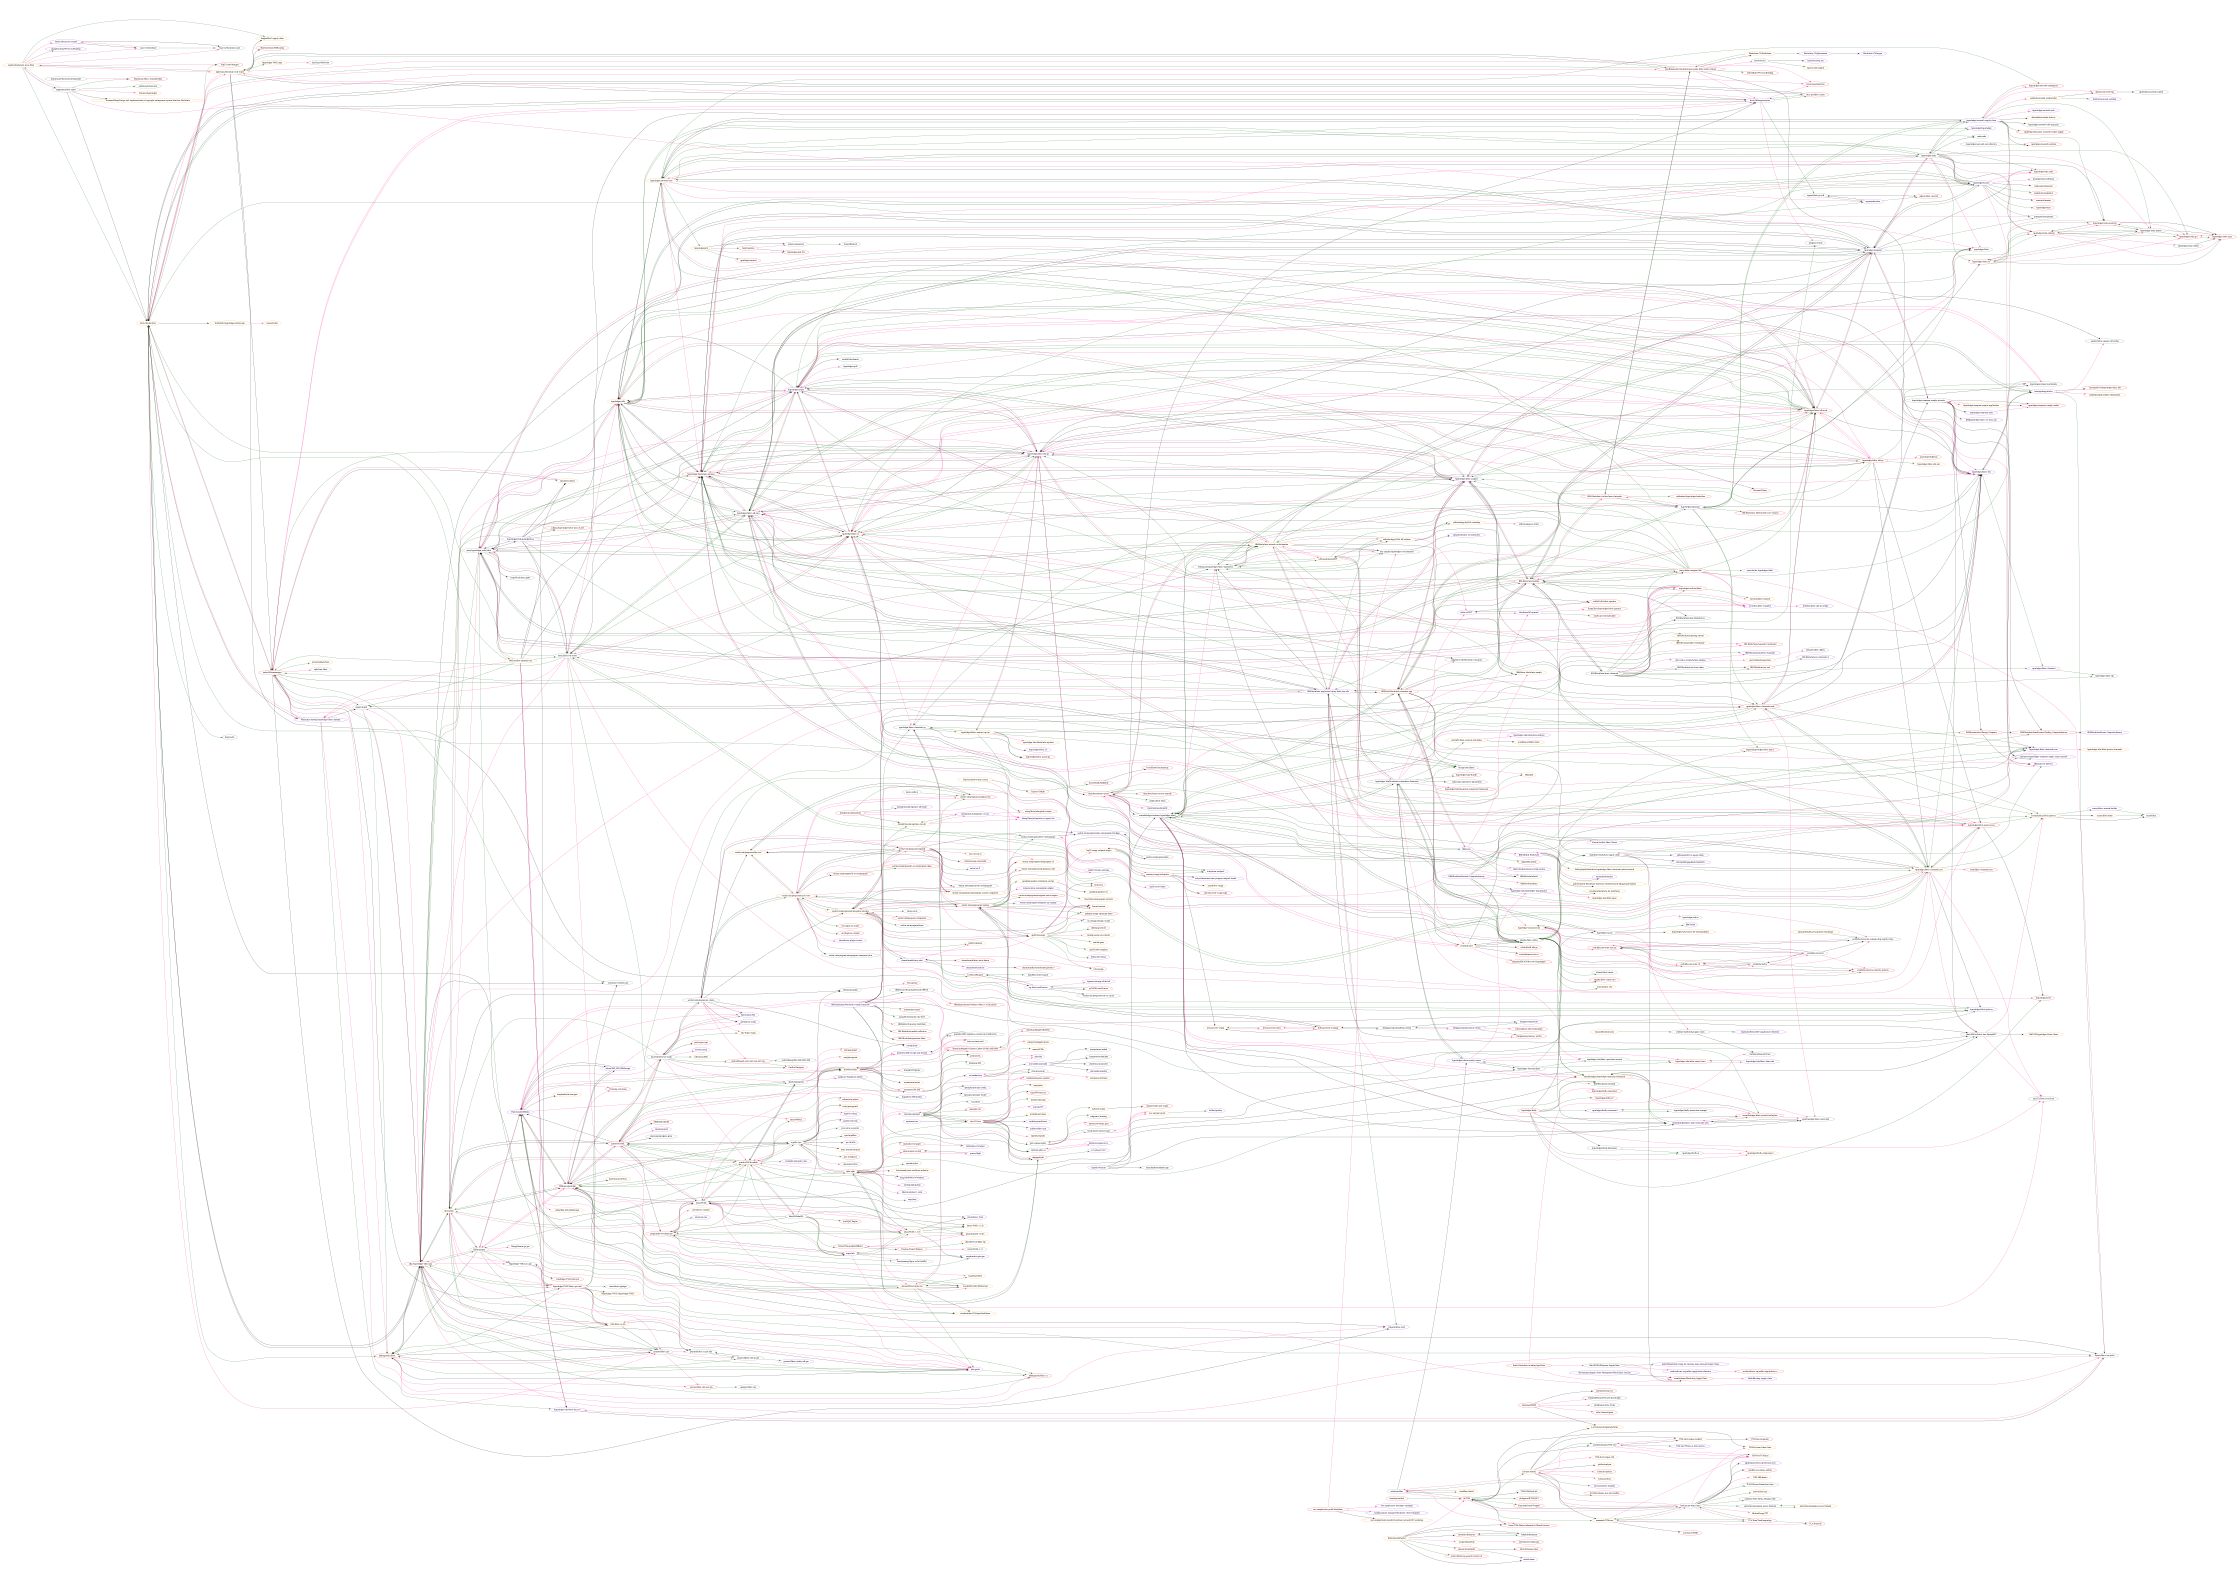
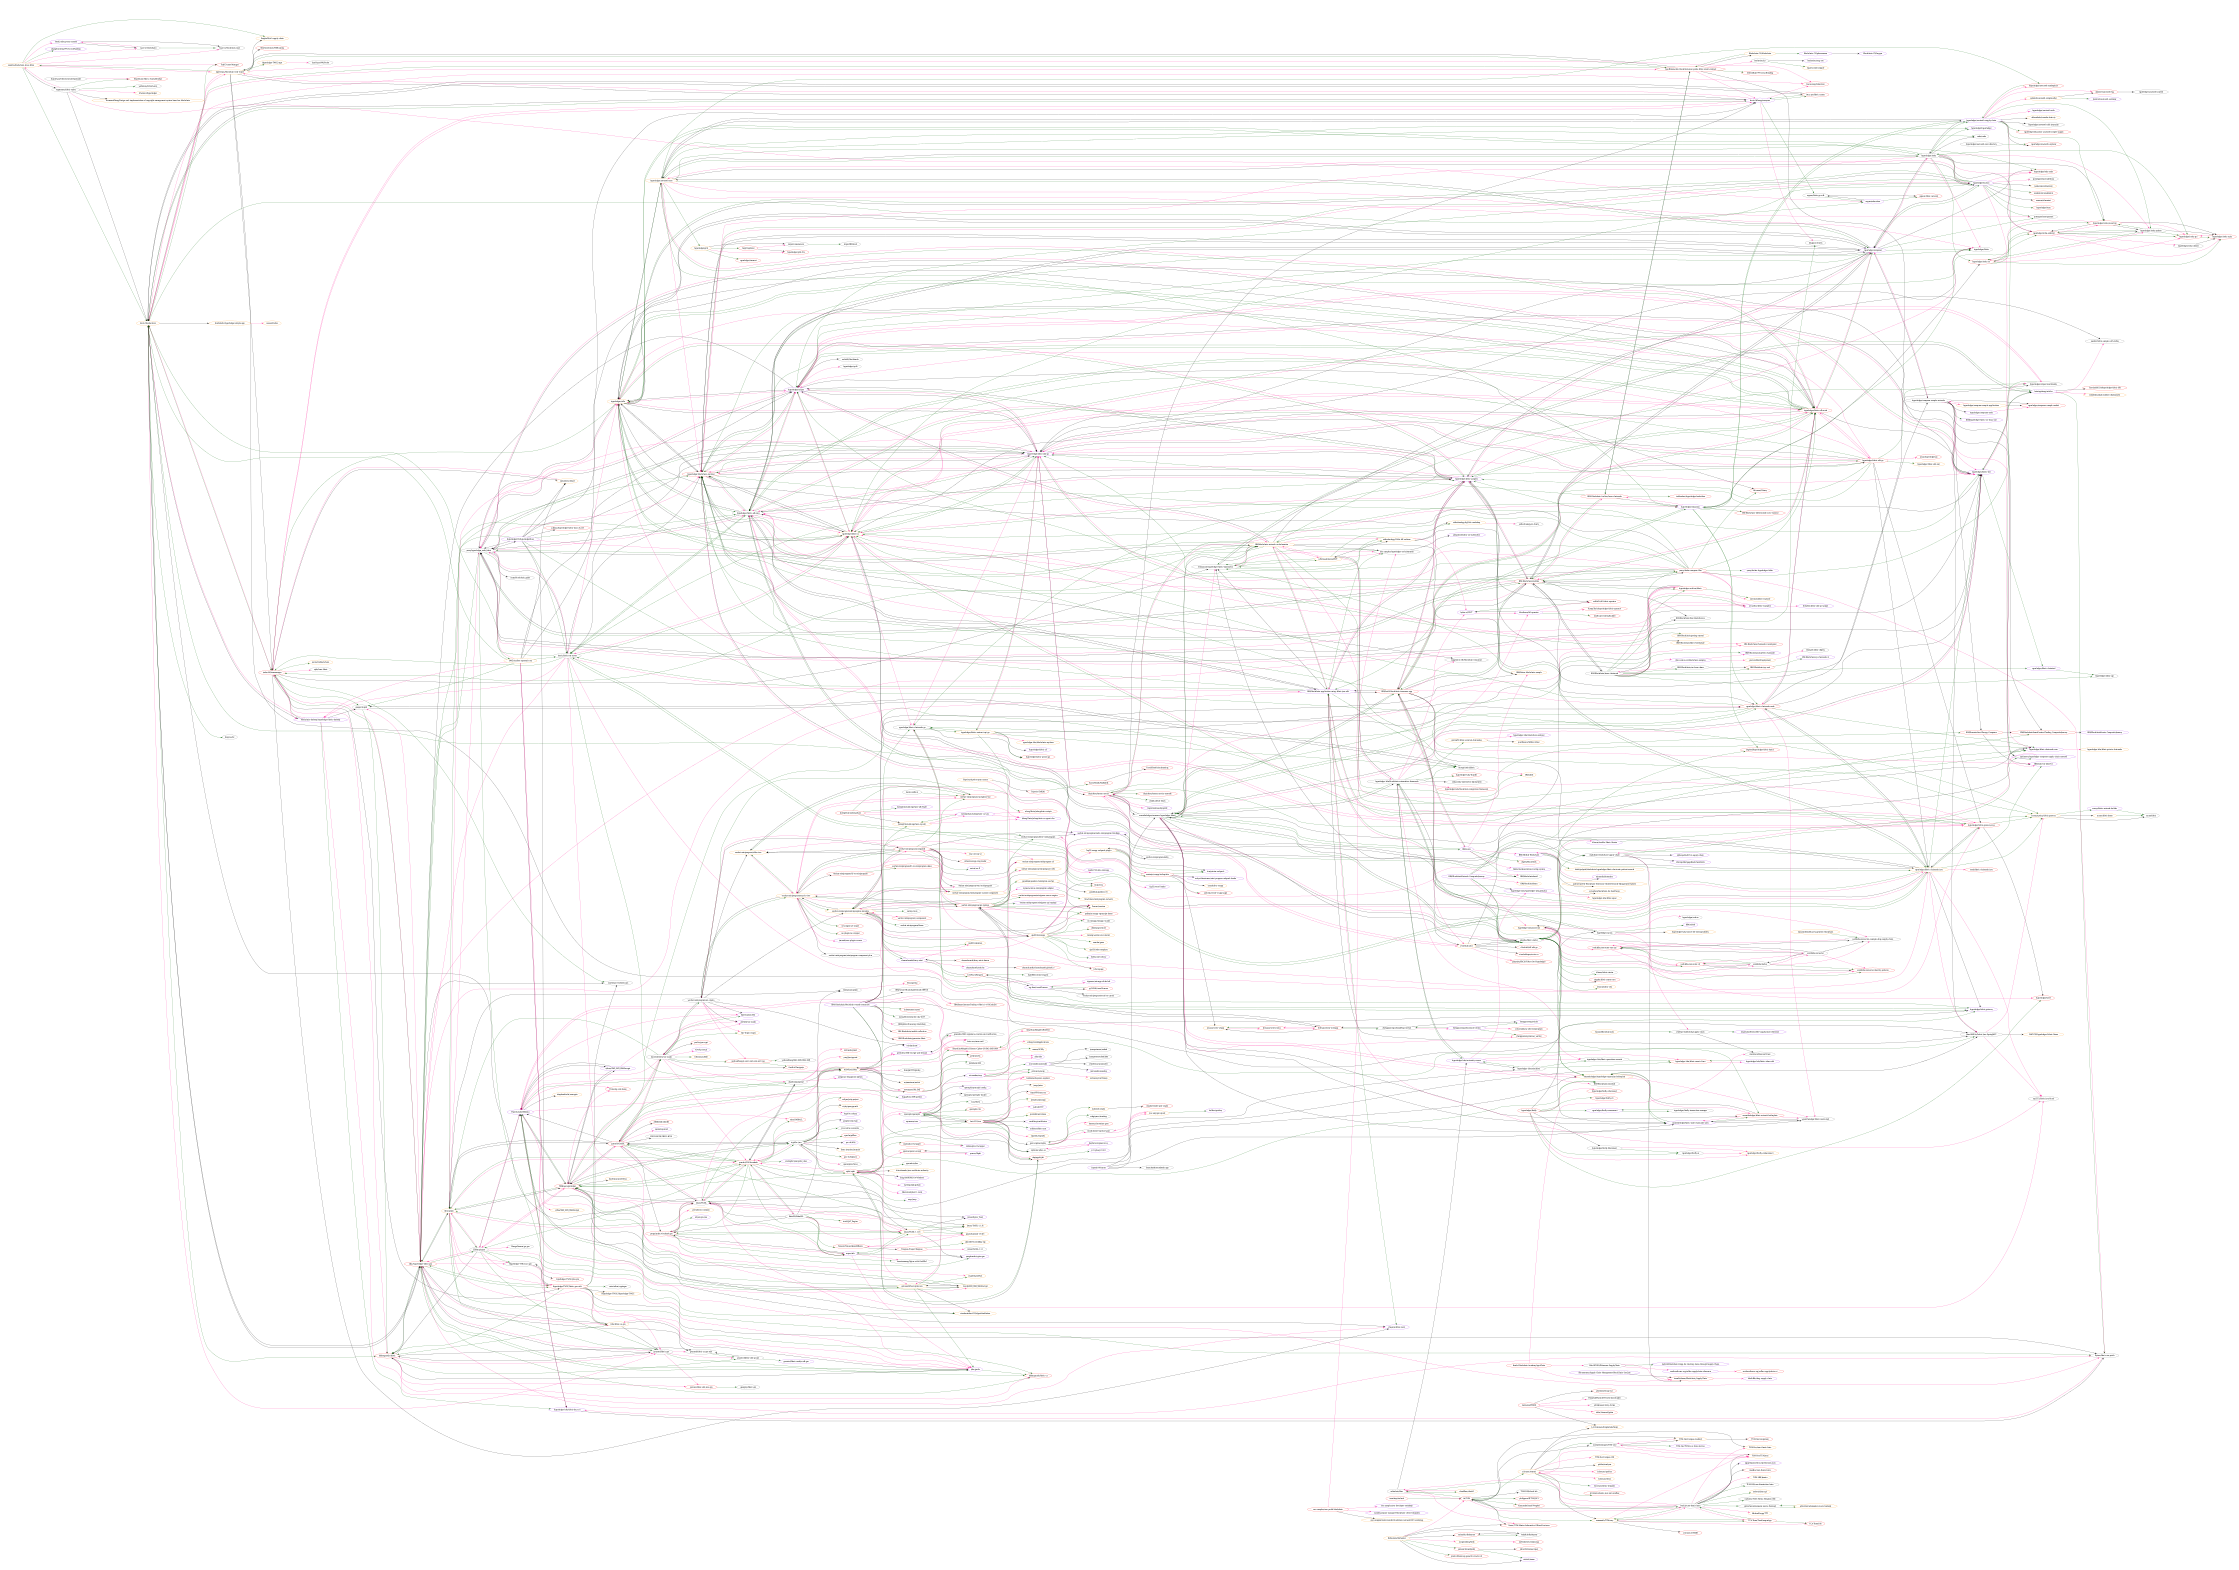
(1271, 406) -> (1717, 529)
(1760, 1470) -> (1760, 1470)
